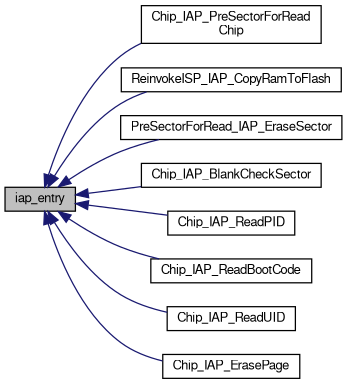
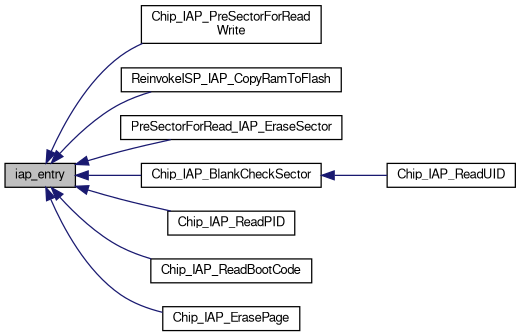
(231, 25) -> (231, 25)
(101, 280) -> (361, 175)
